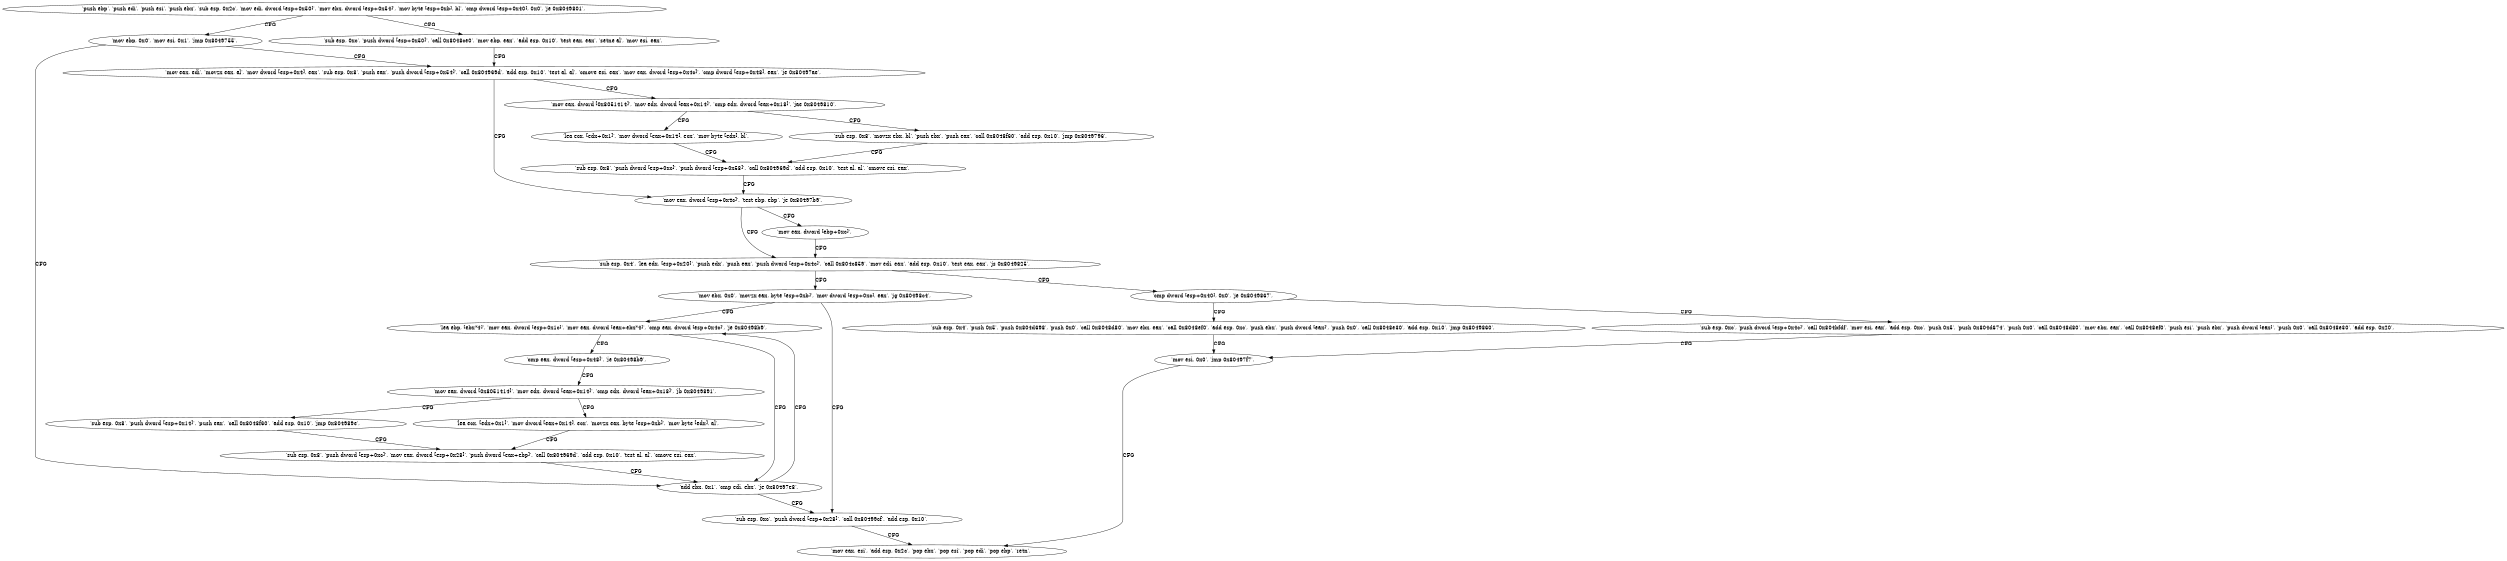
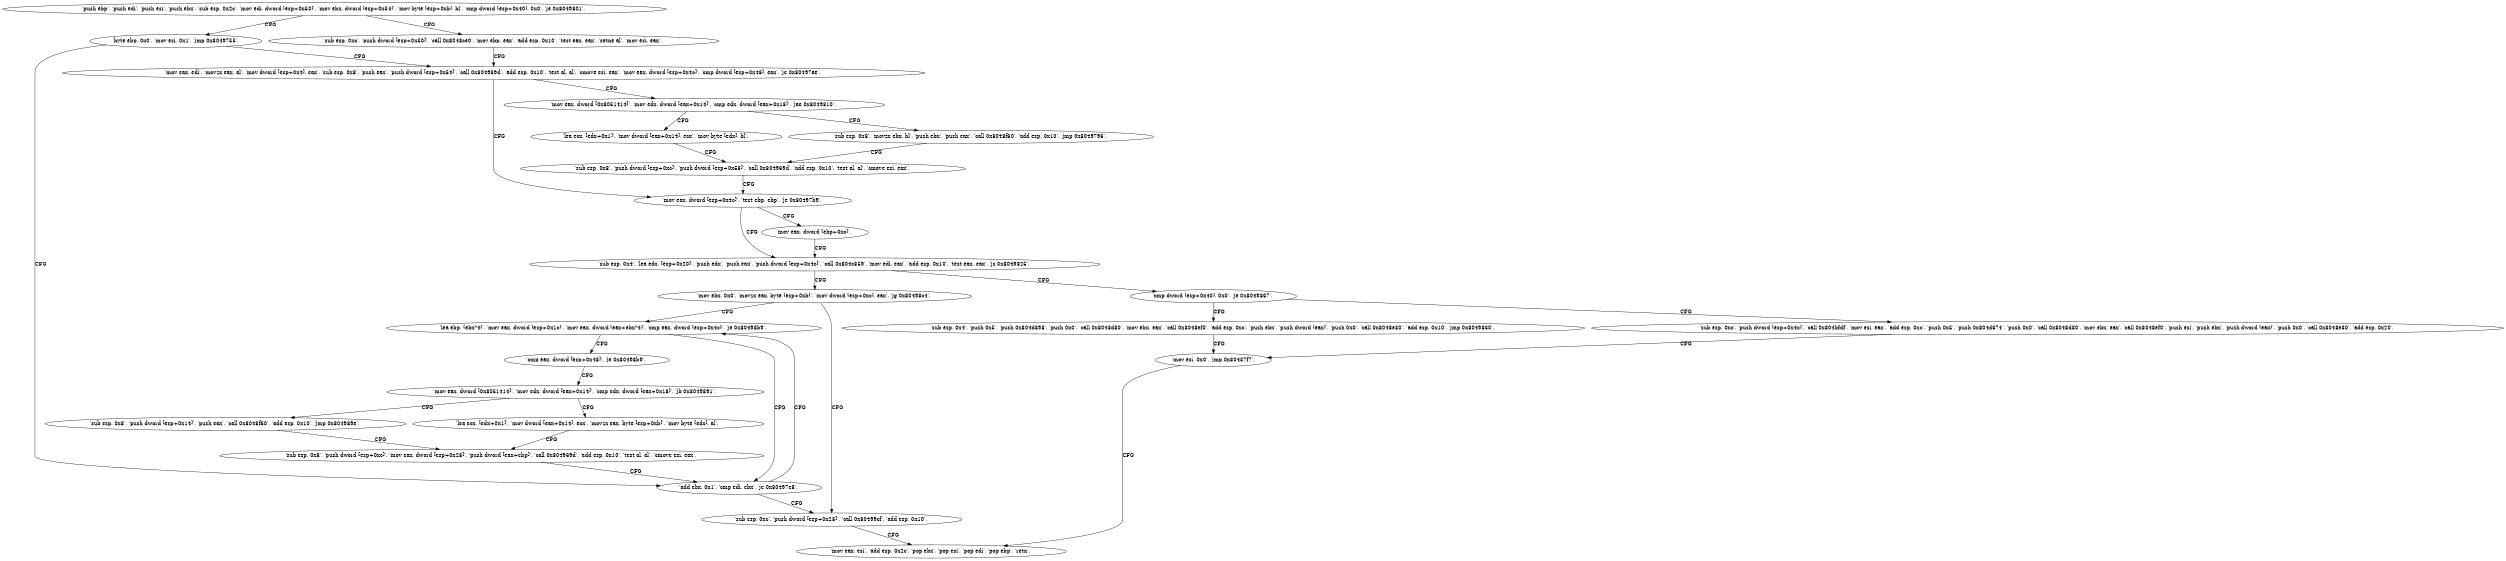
(175, 41) -> (176, 41)
(1214, 360) -> (1213, 360)
